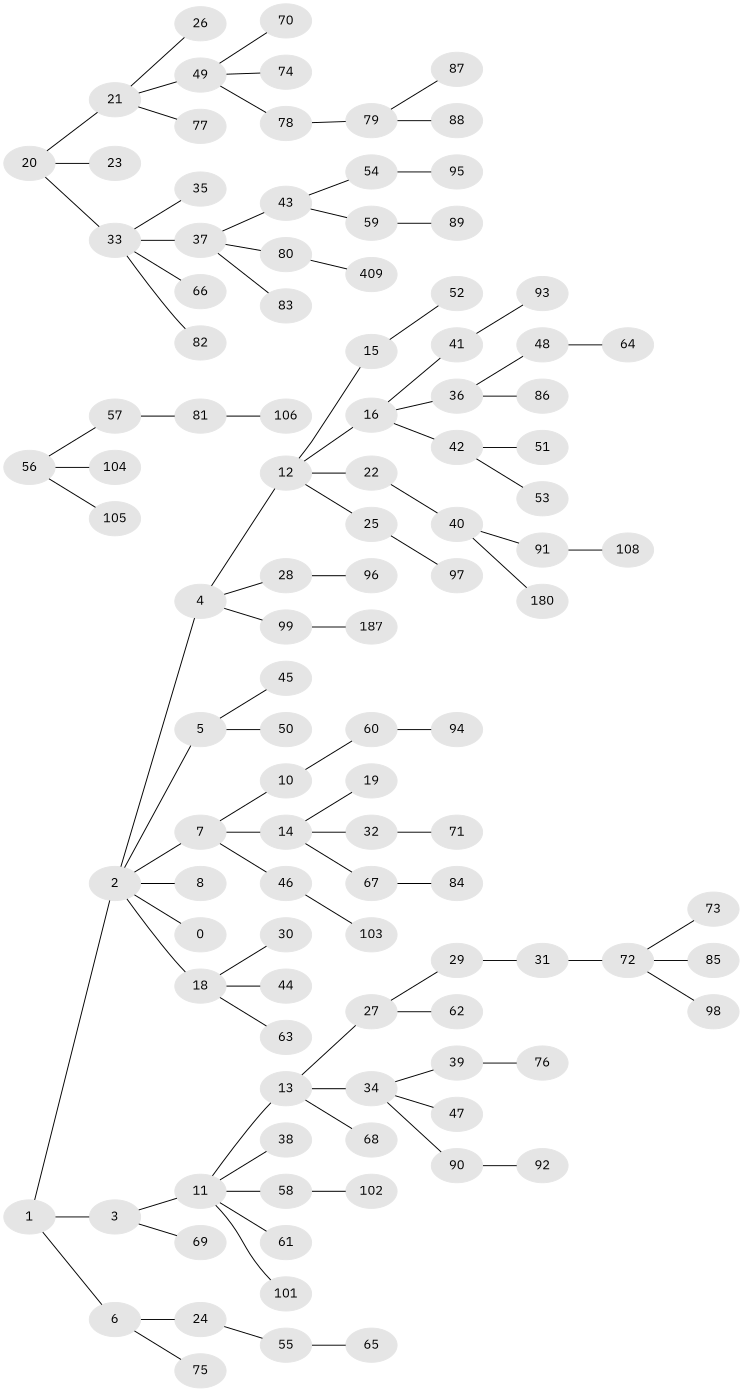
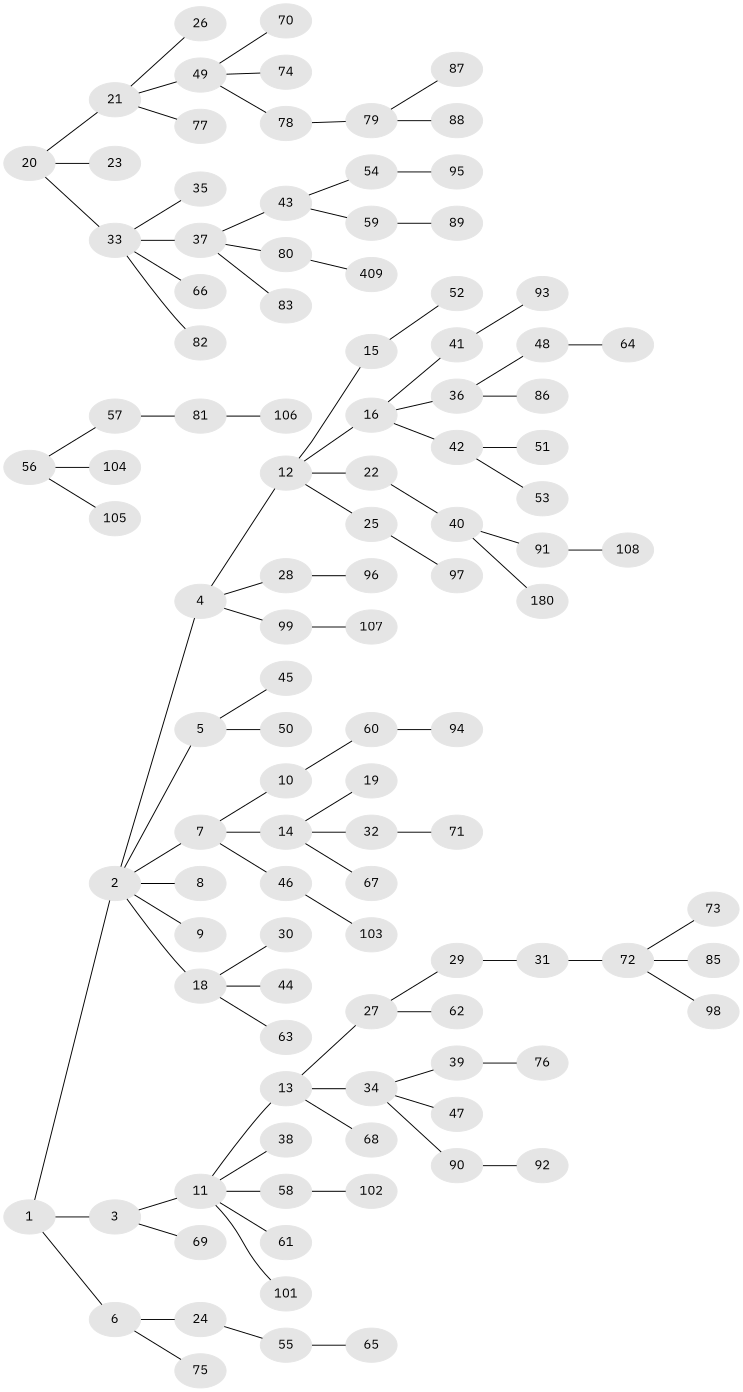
(371, 627) -> (371, 627)
(457, 884) -> none
(200, 935) -> (200, 935)
